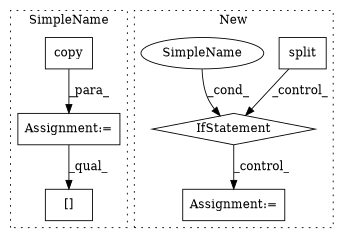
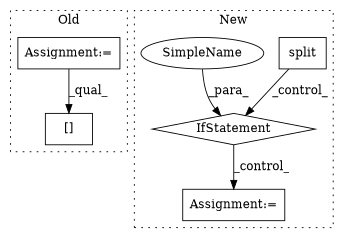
(69, 20) -> (69, 20)
(69, 53) -> none
(229, 91) -> (229, 91)
